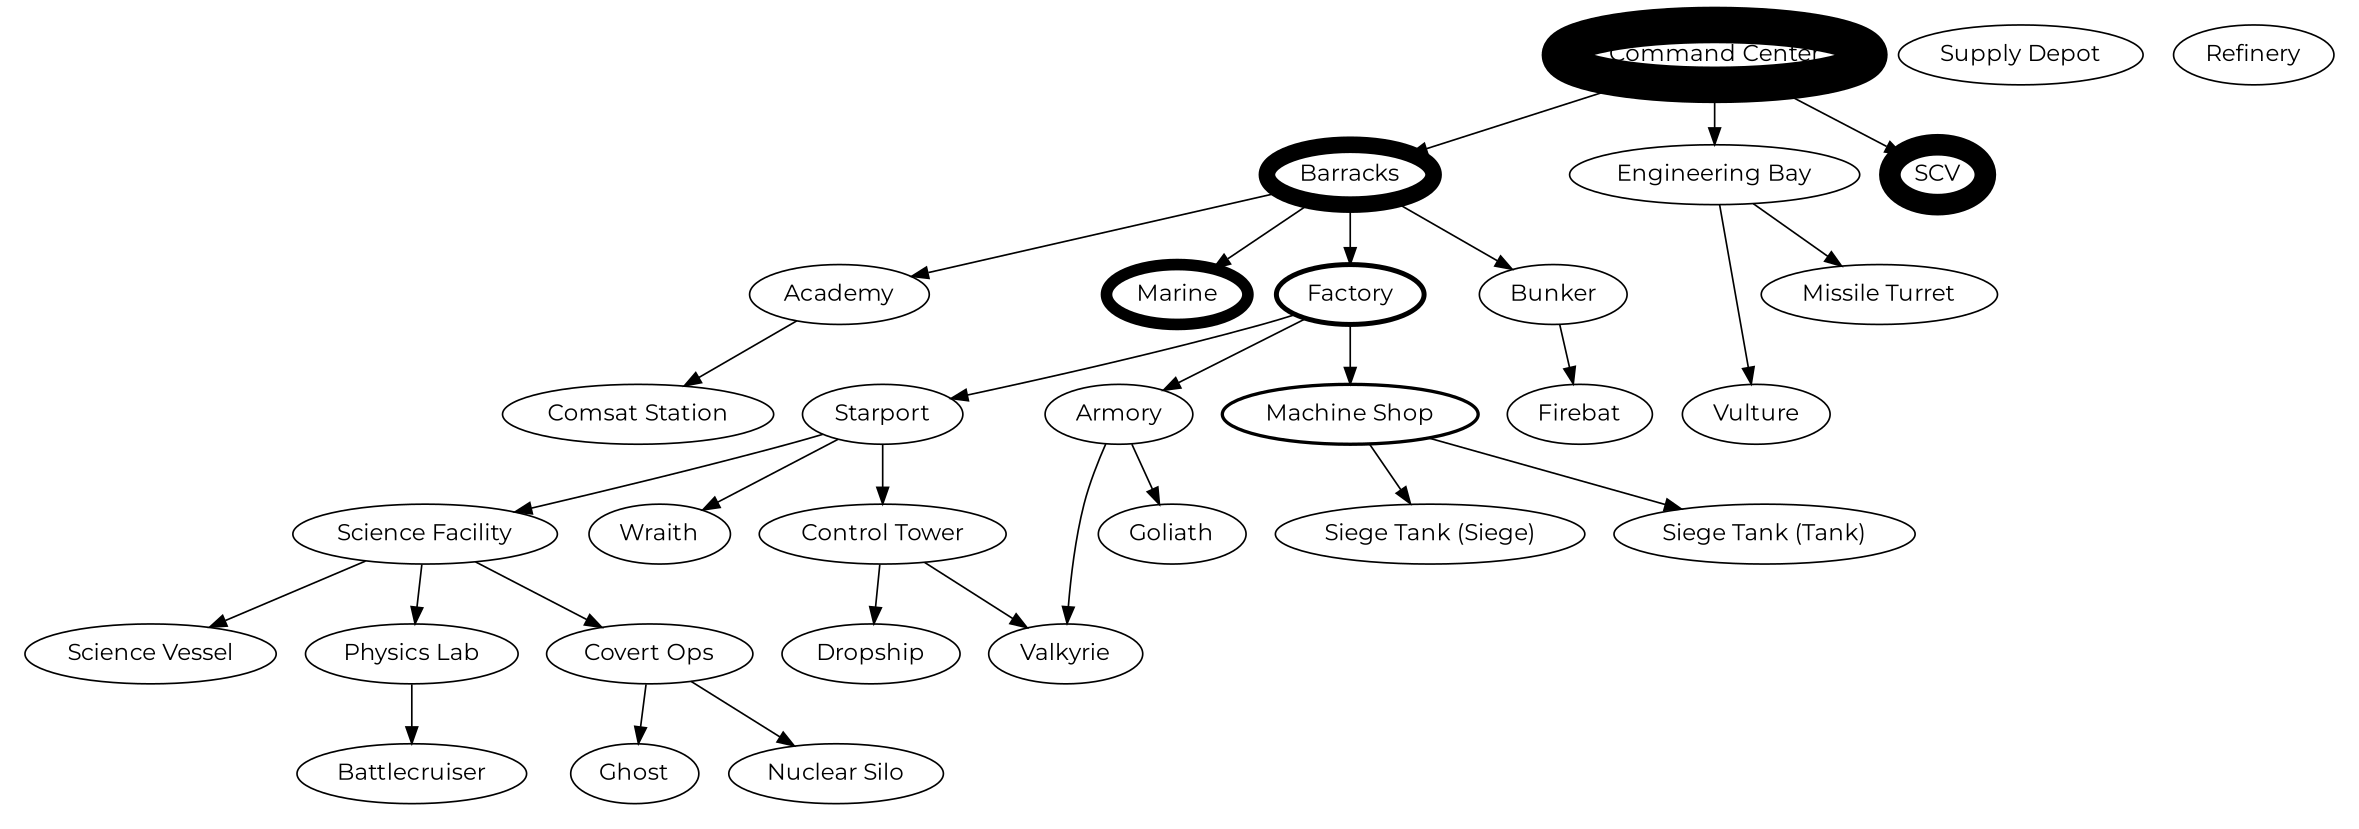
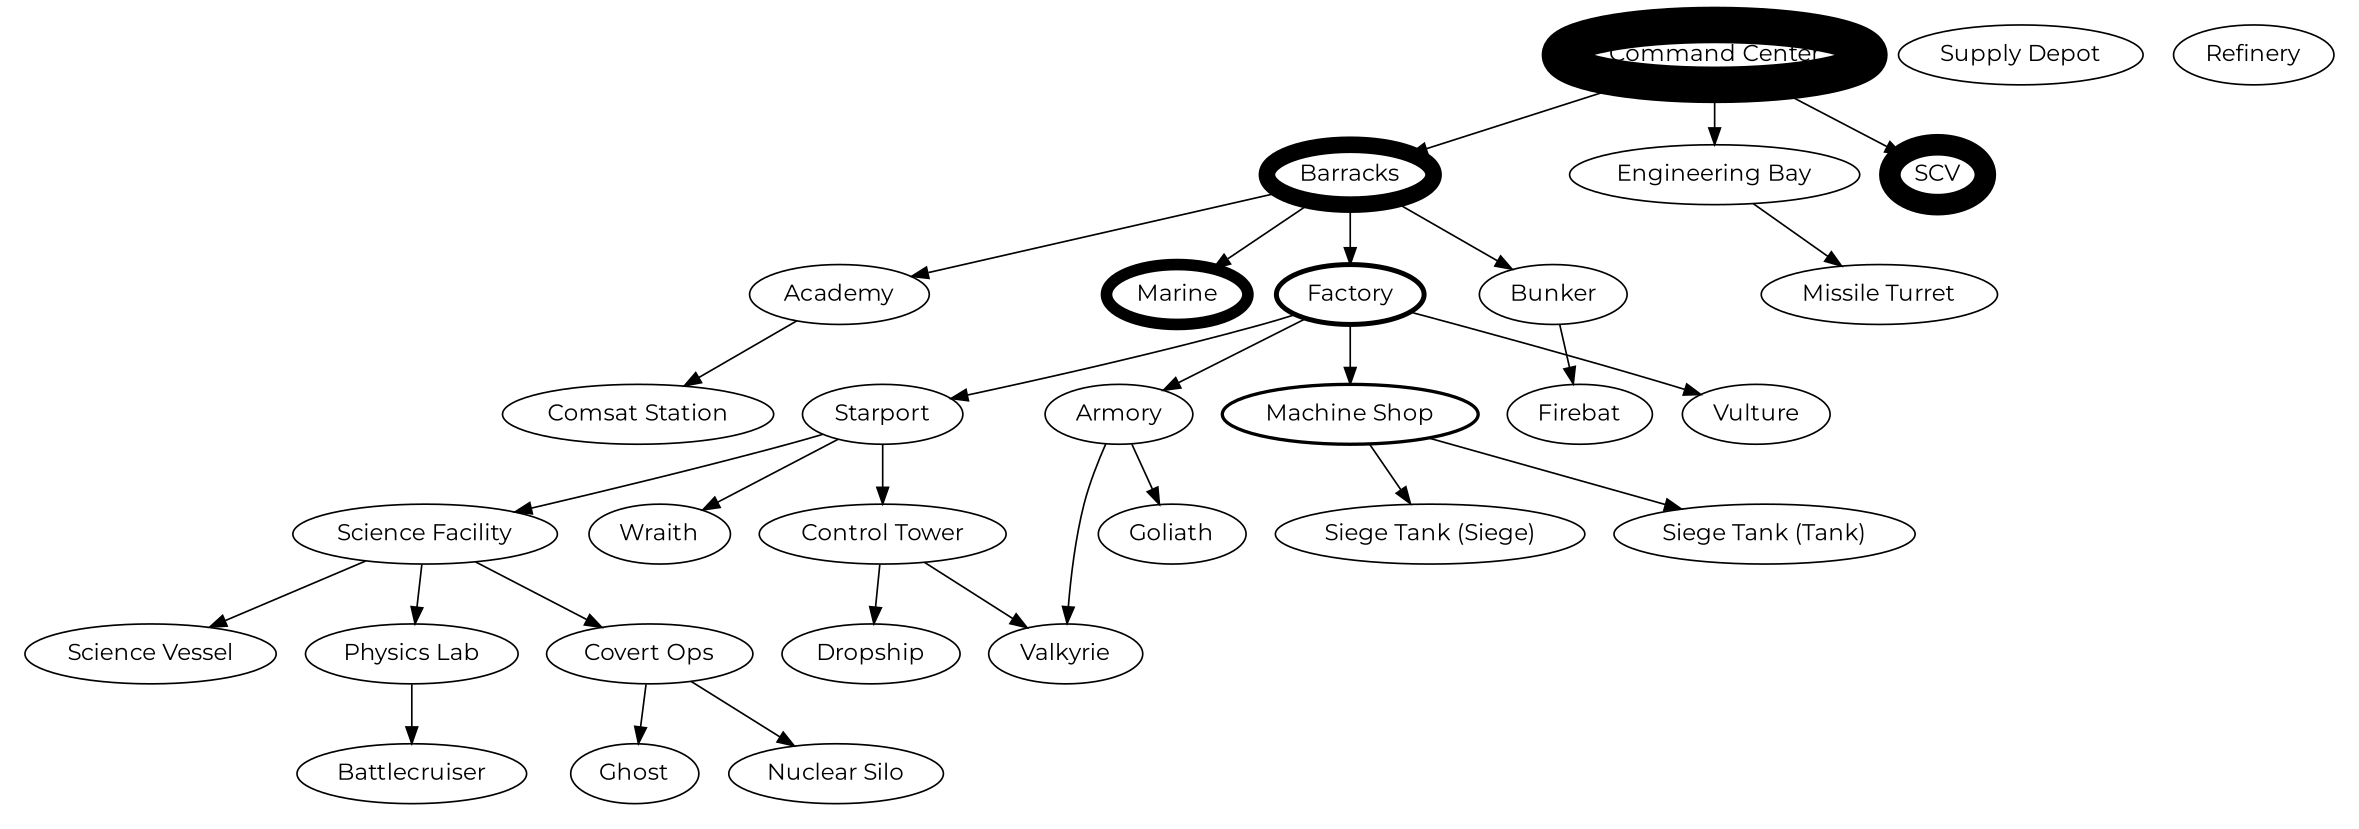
(1734, 286) -> (1548, 350)
